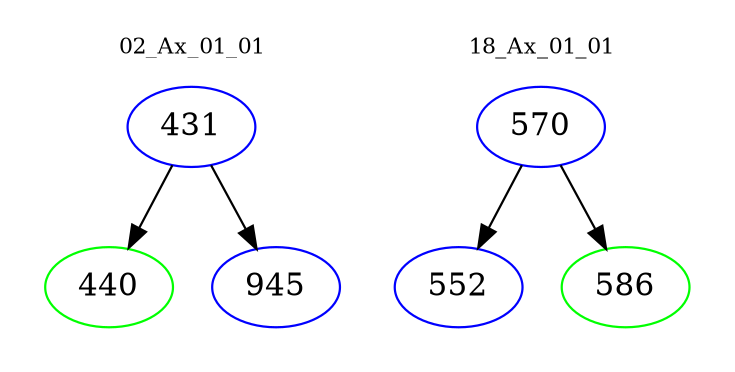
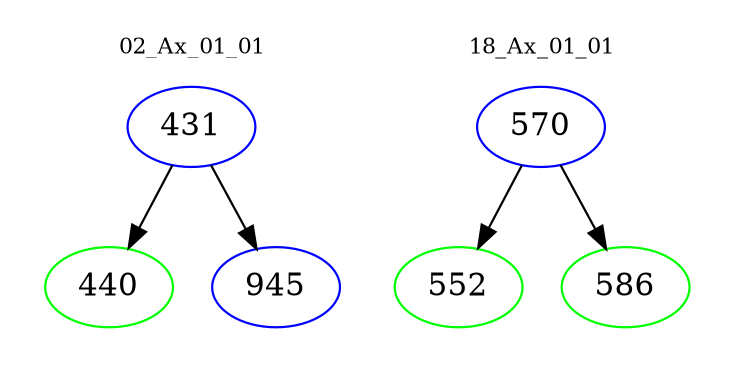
(459, 287) -> (459, 287)
